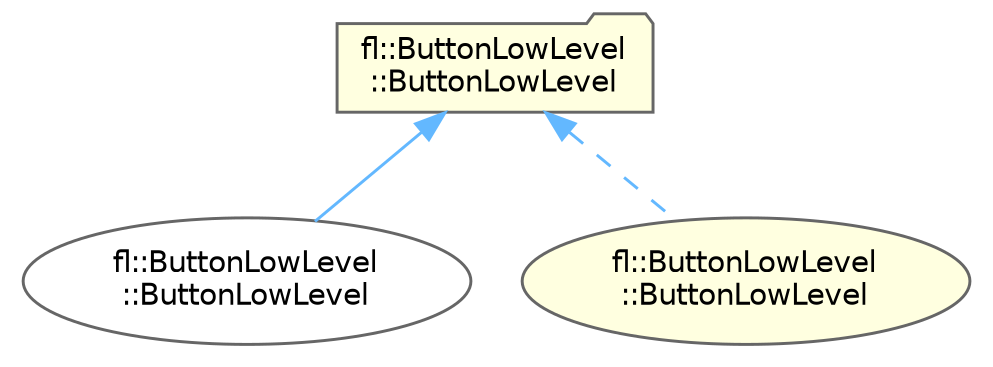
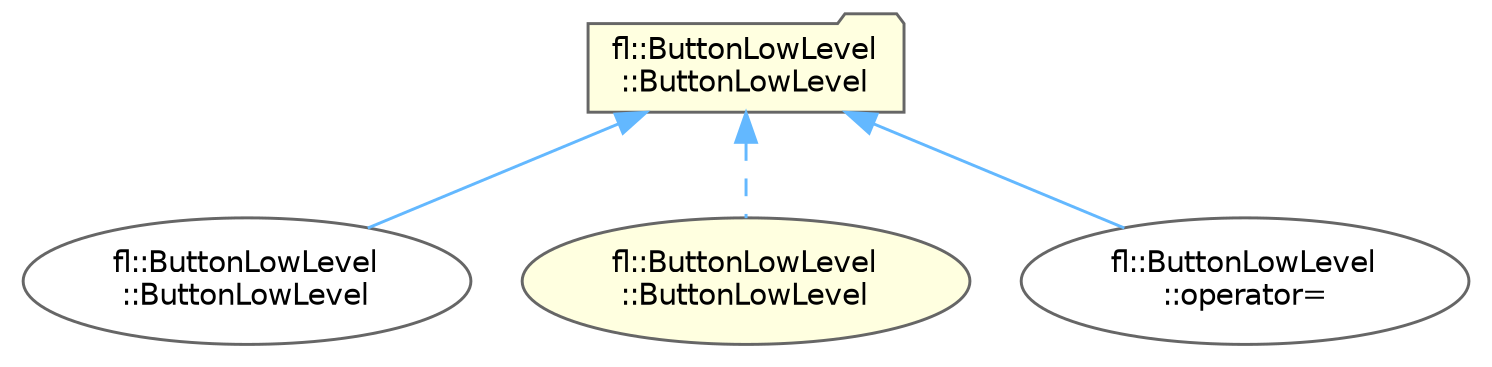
none -> (1245, 281)
